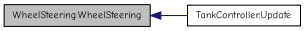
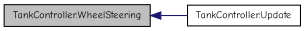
(77, 16) -> (77, 16)
